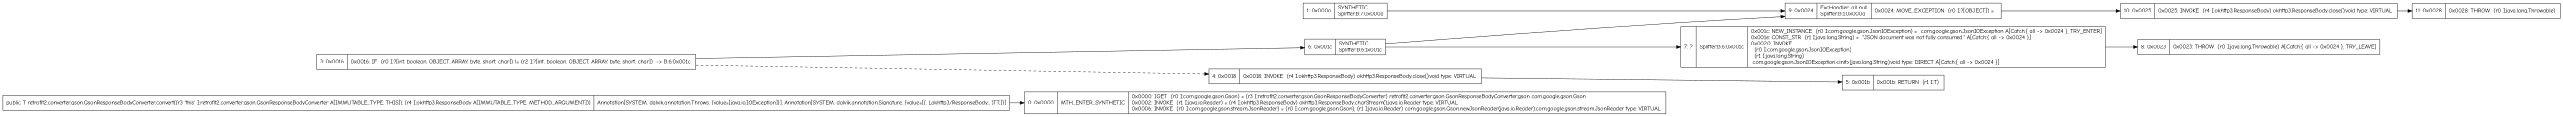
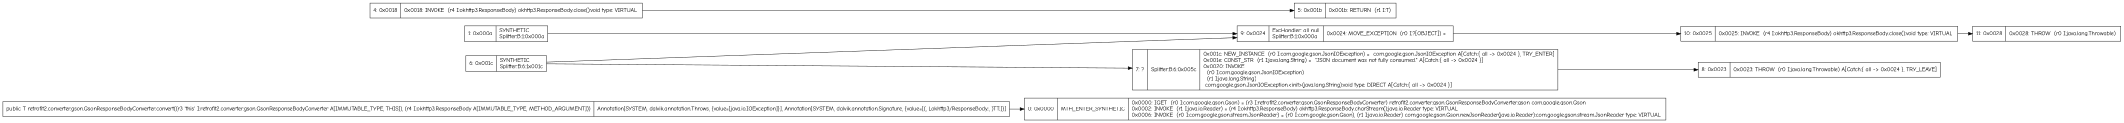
(1361, 14) -> (522, 37)
(1722, 47) -> (1174, 70)
(506, 62) -> none
